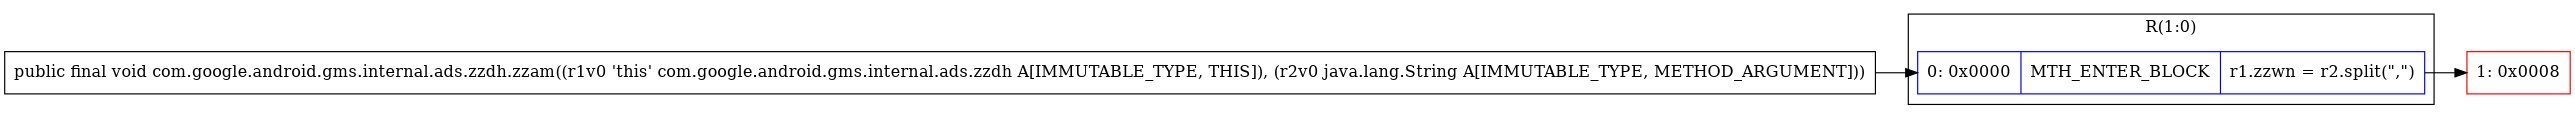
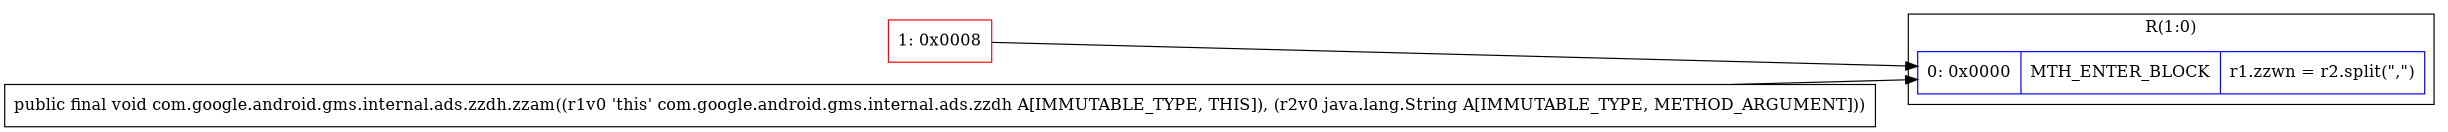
(2441, 73) -> (1449, 54)
